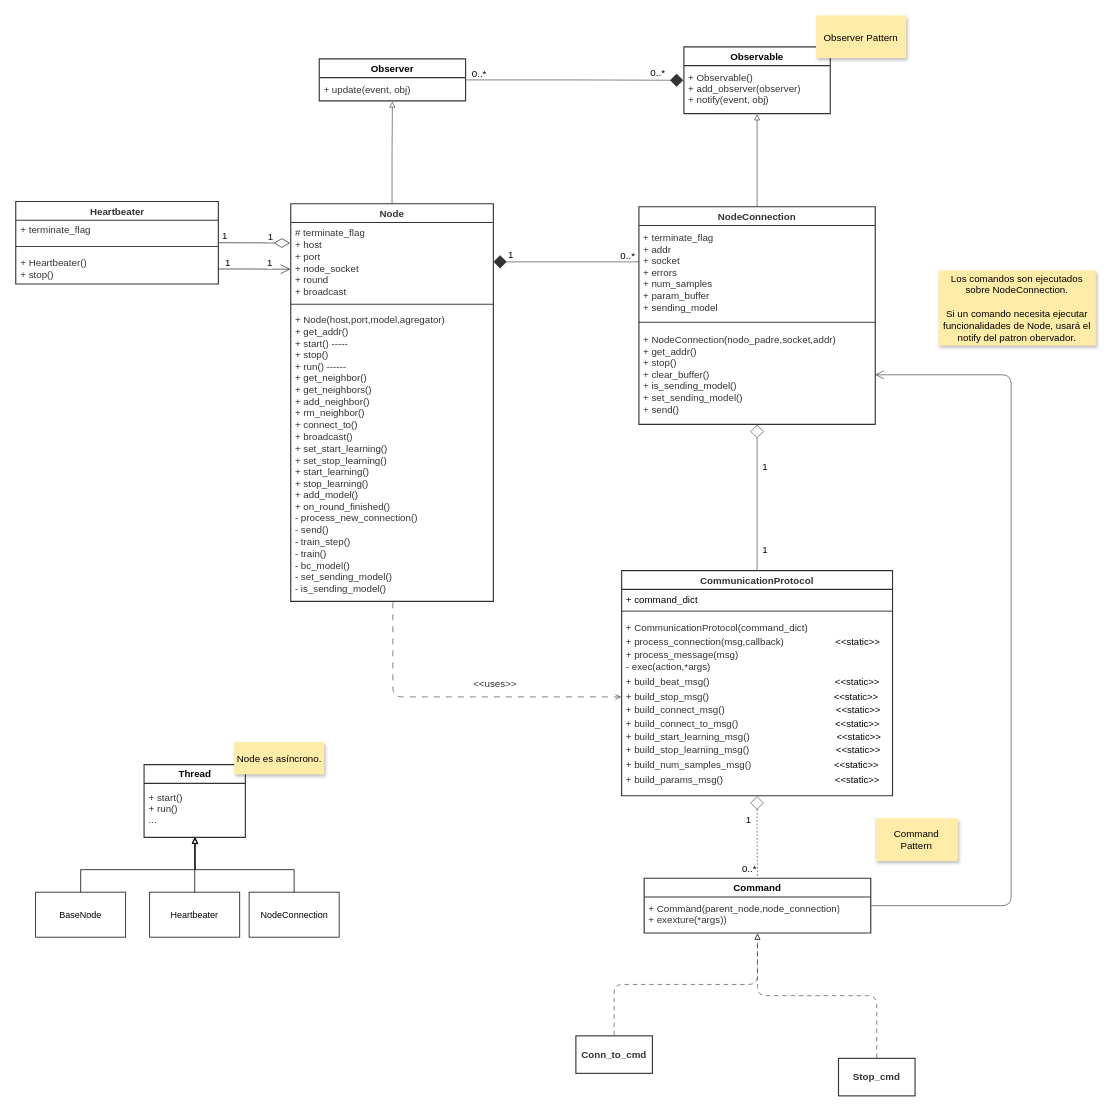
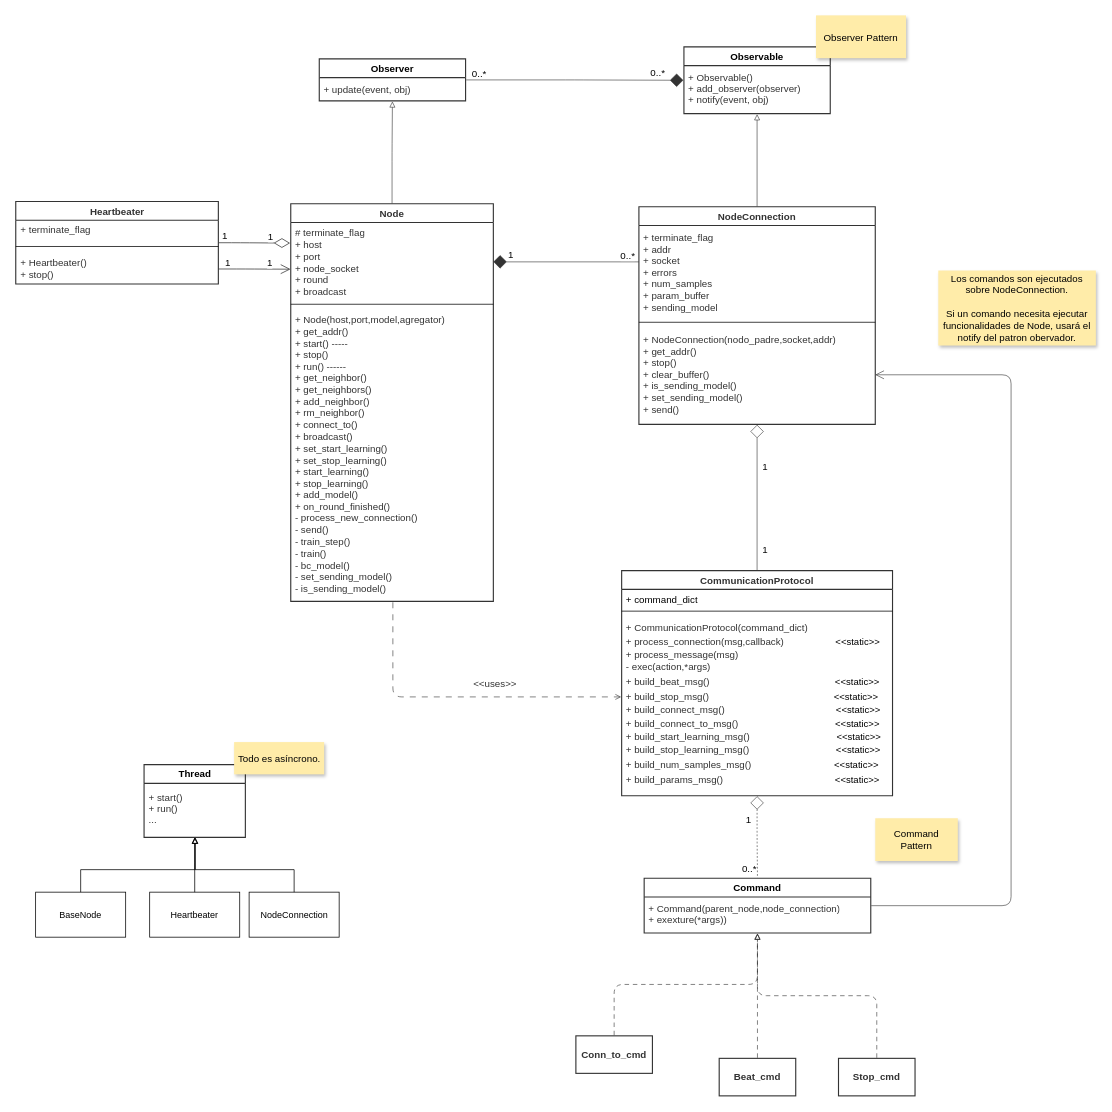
(279, 758) -> (279, 758)
none -> (757, 1027)
none -> (757, 1077)
